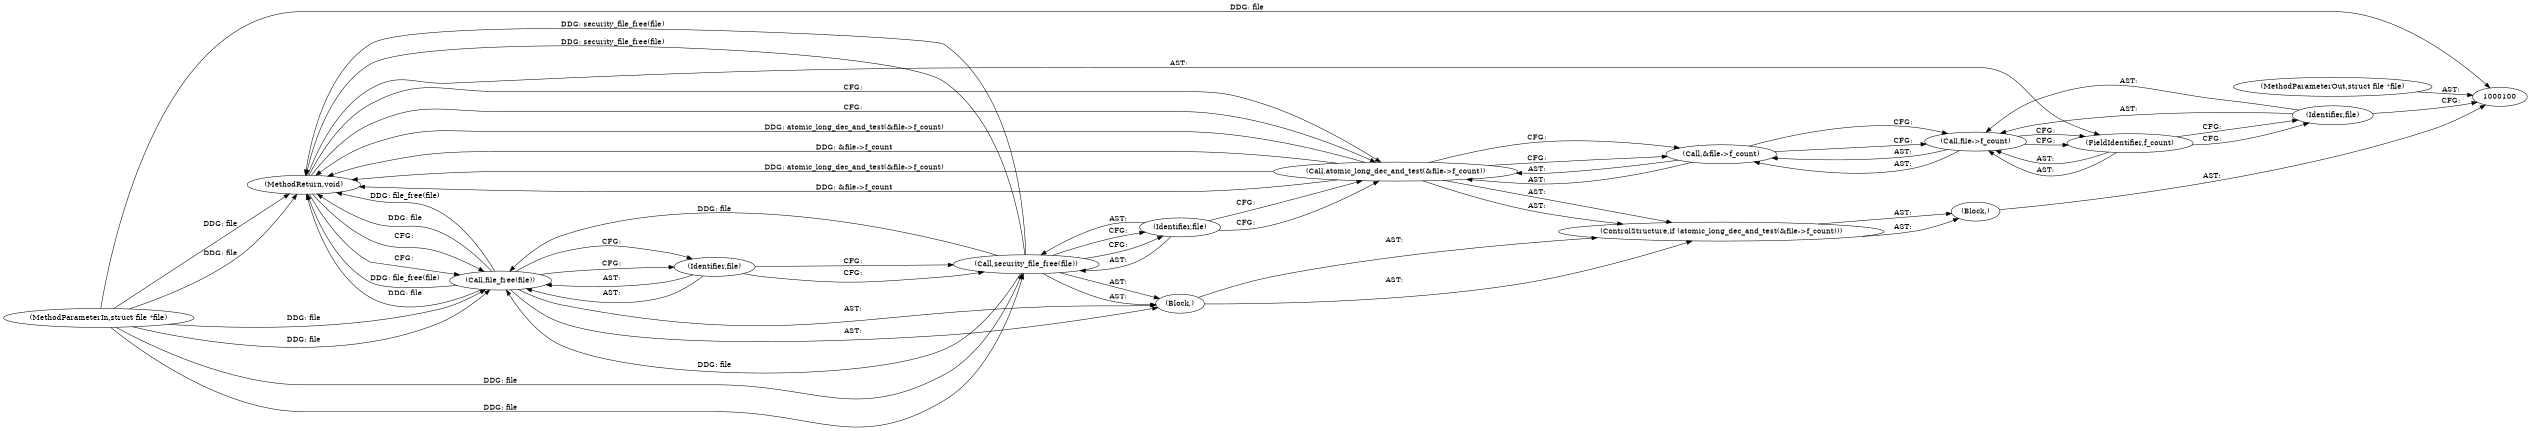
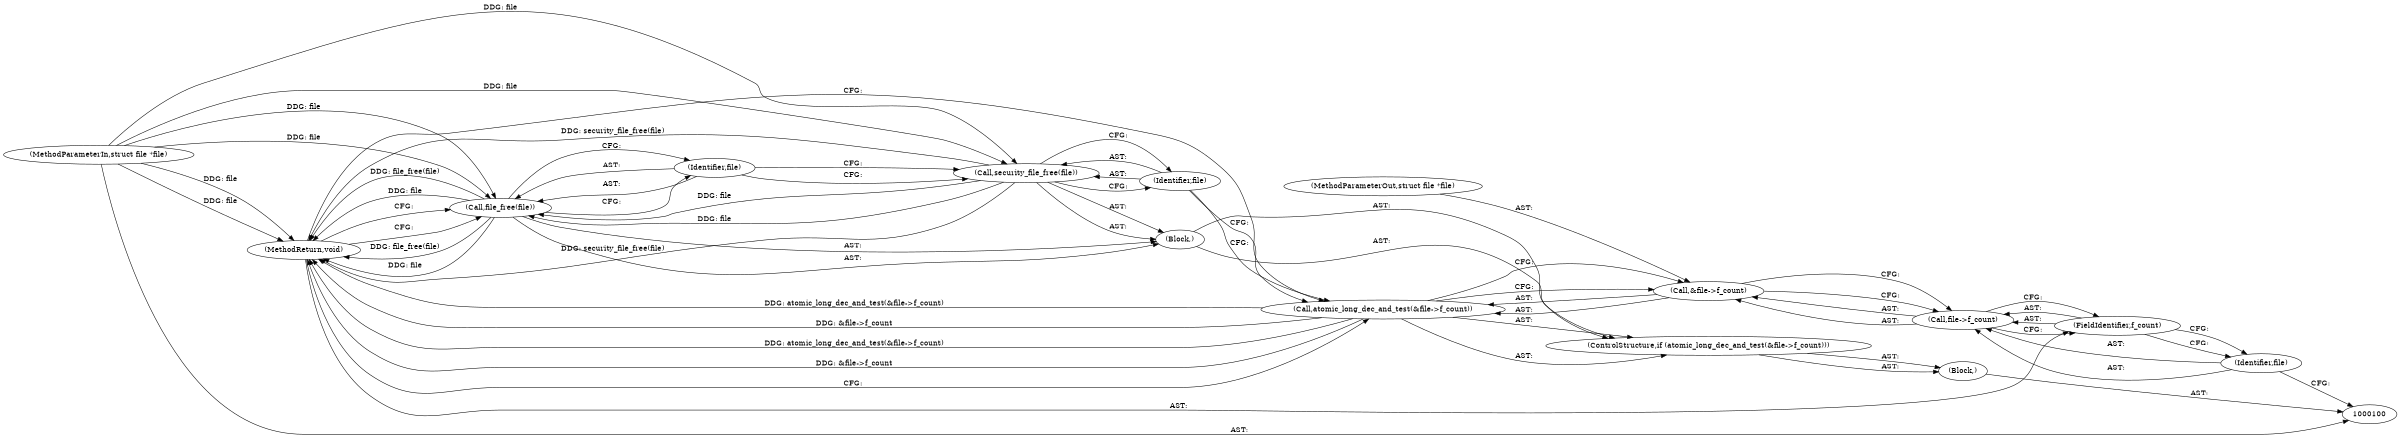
(1247, 8) -> (1241, 430)
(2442, 93) -> (1565, 229)
